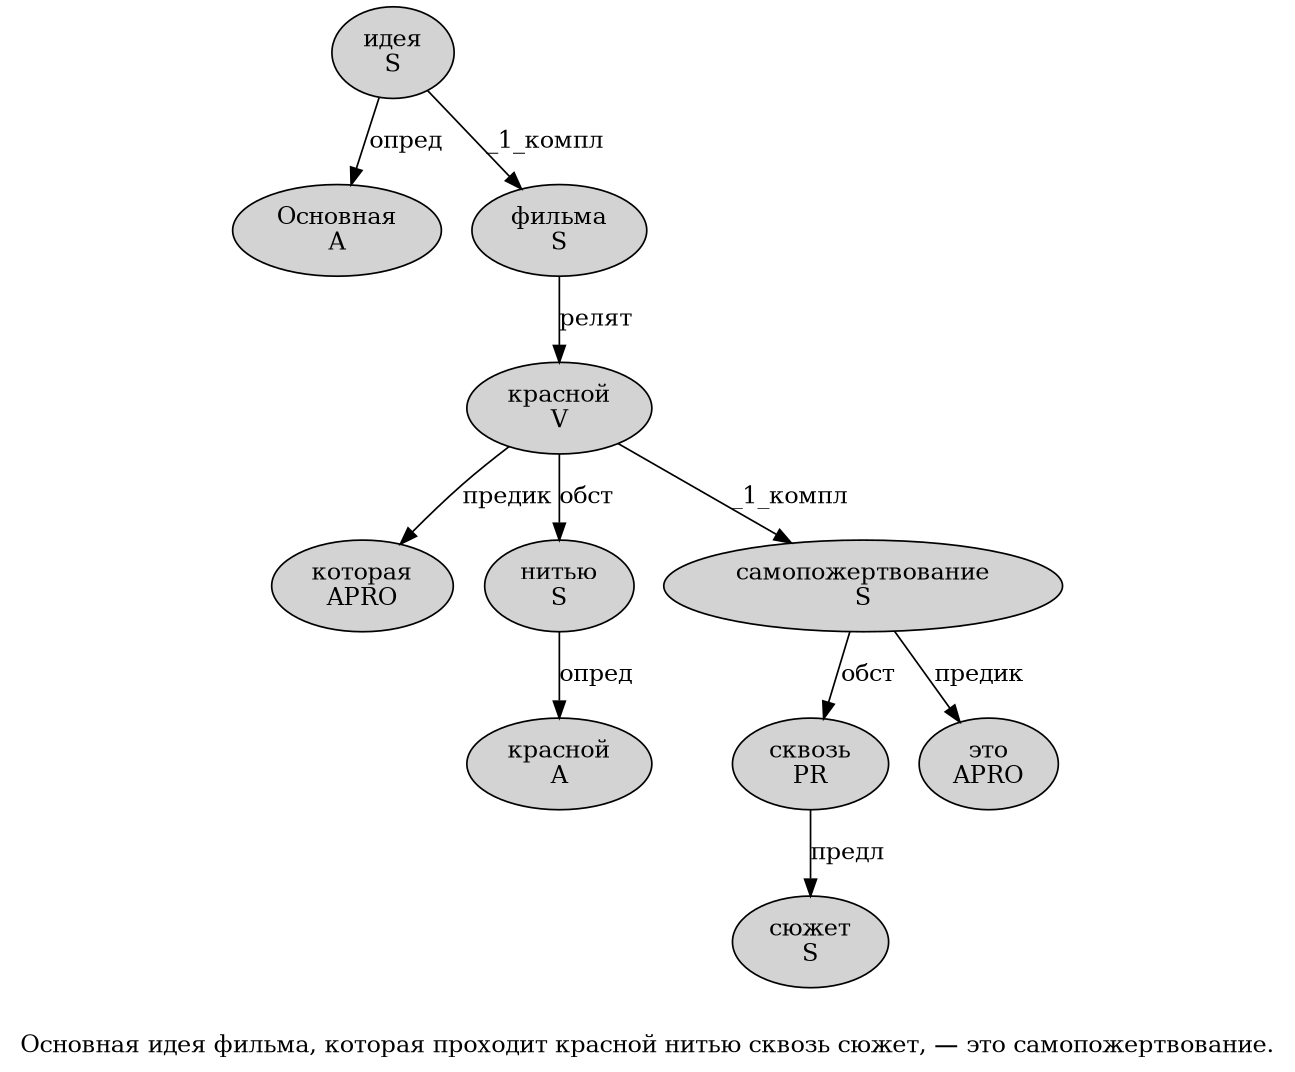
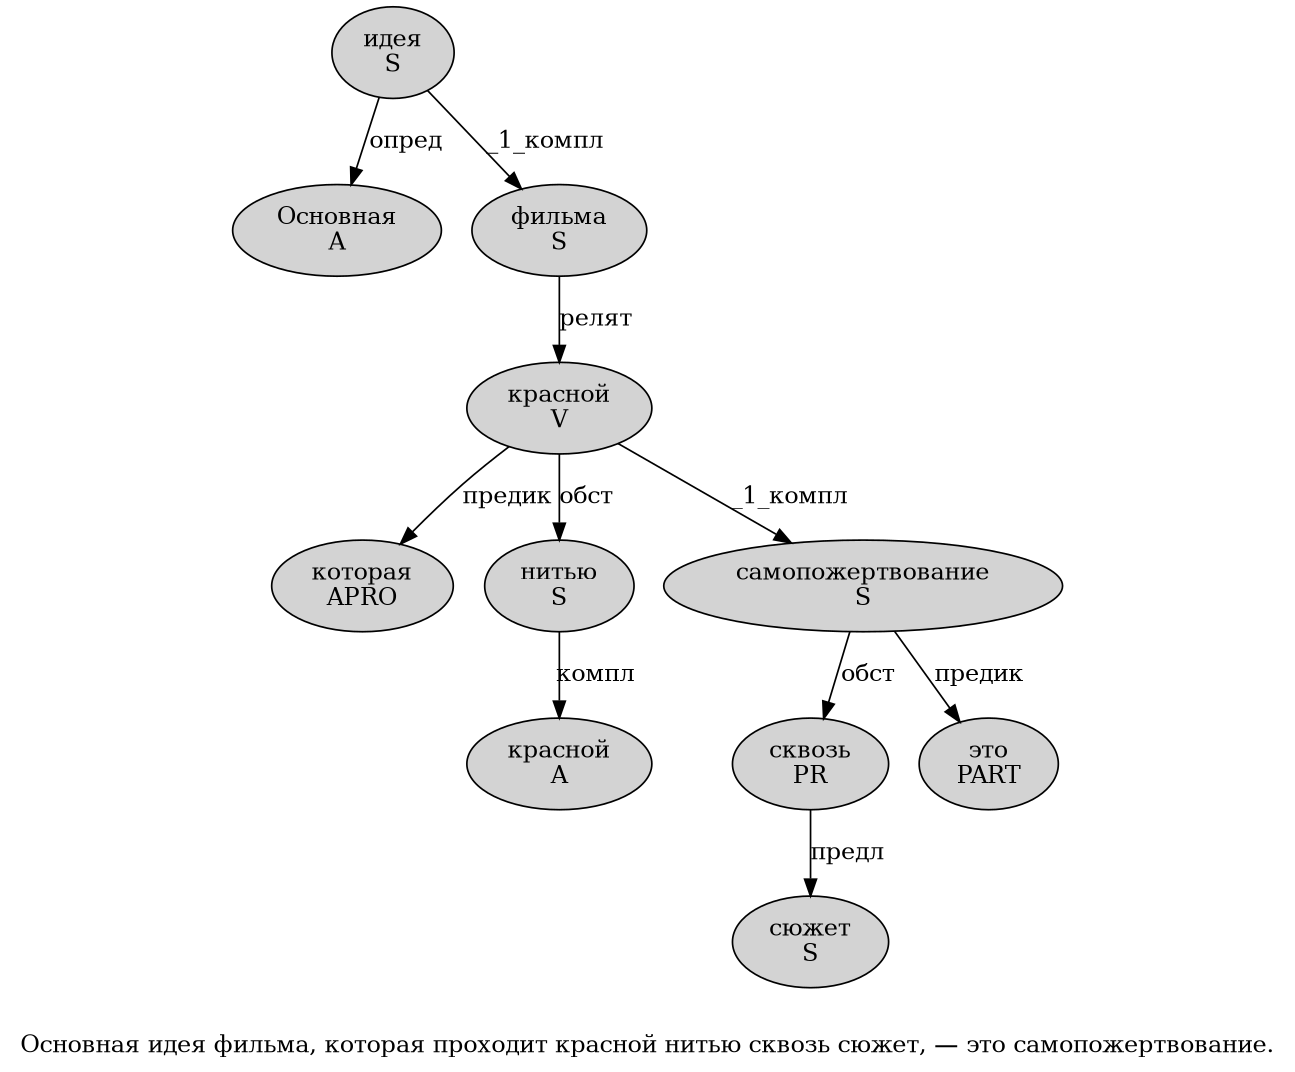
(596, 675) -> (596, 675)
(989, 764) -> (989, 764)
